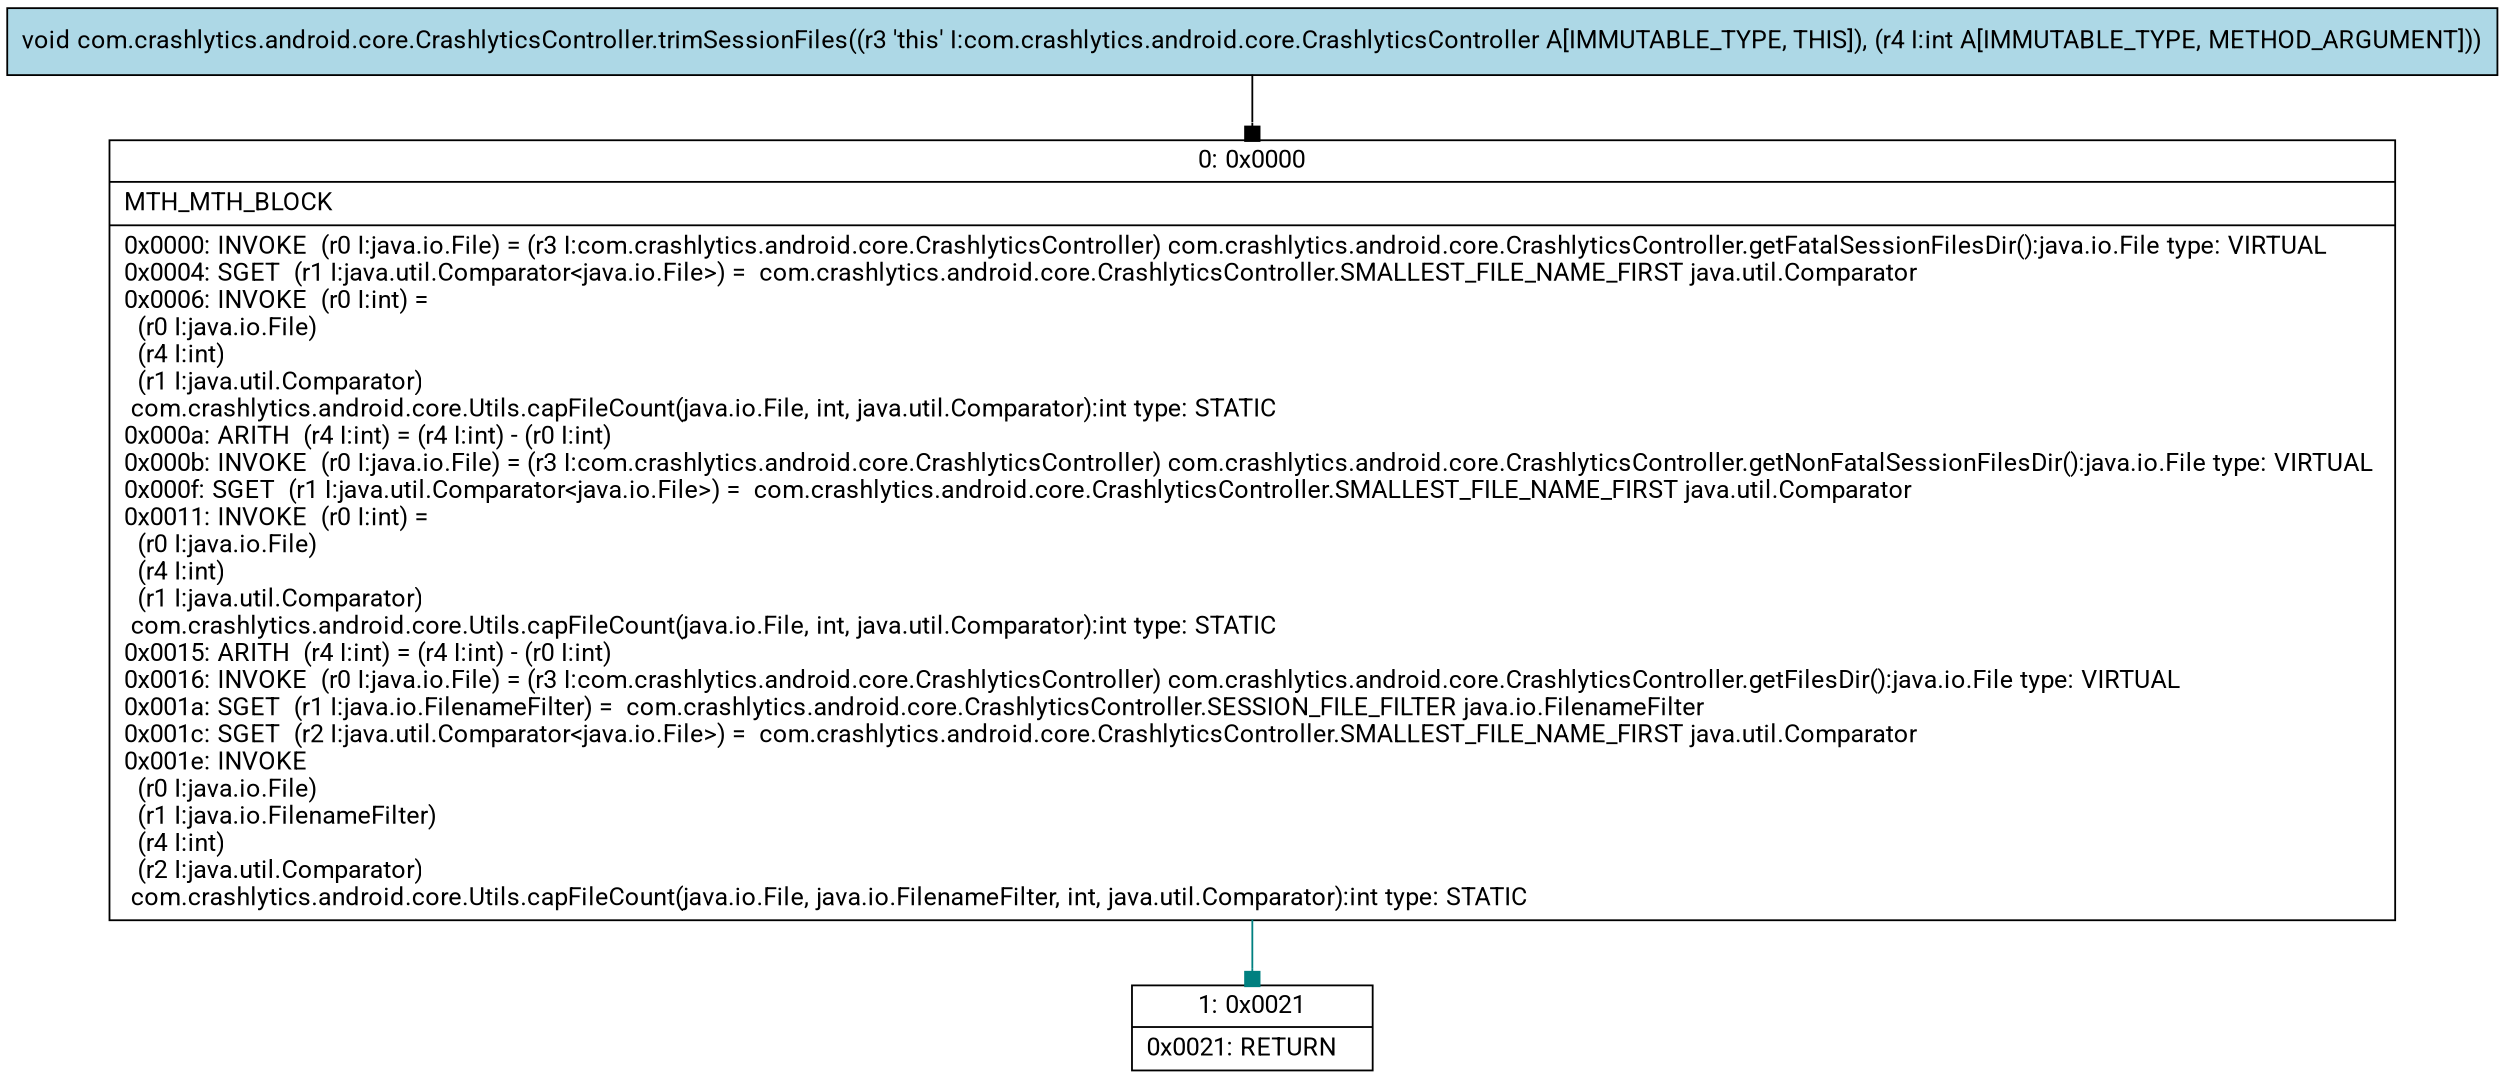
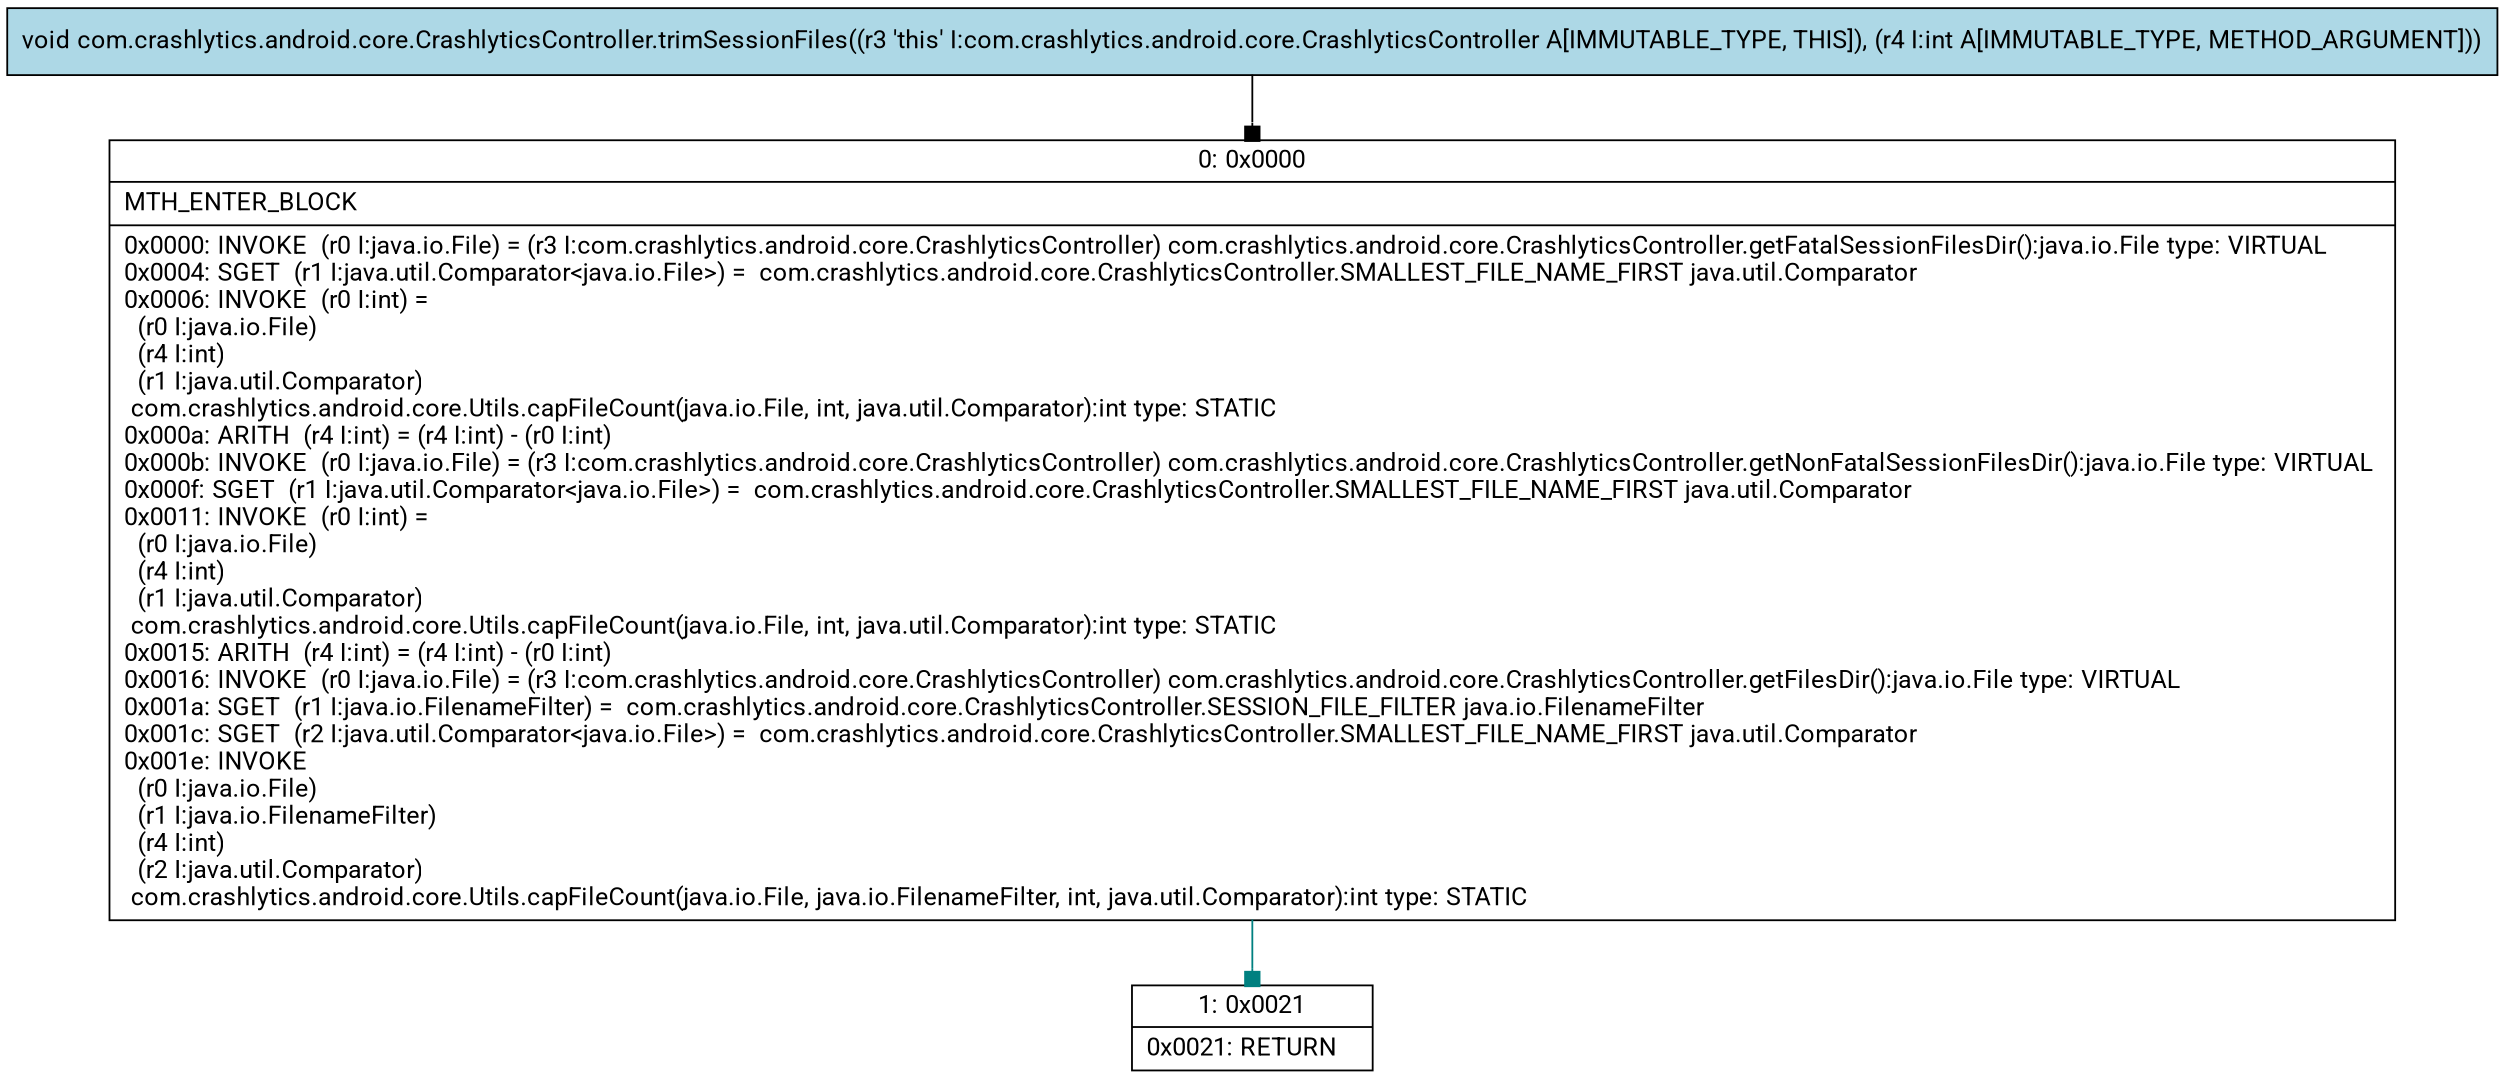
(229, 203) -> (242, 203)
